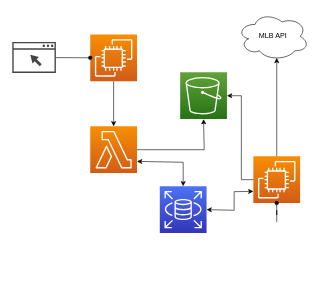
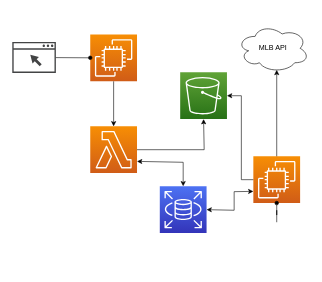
(273, 36) -> (273, 48)
